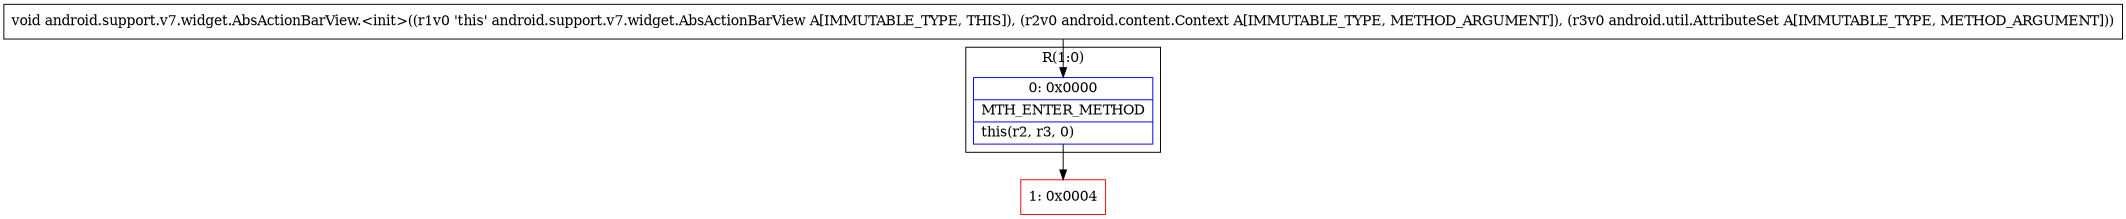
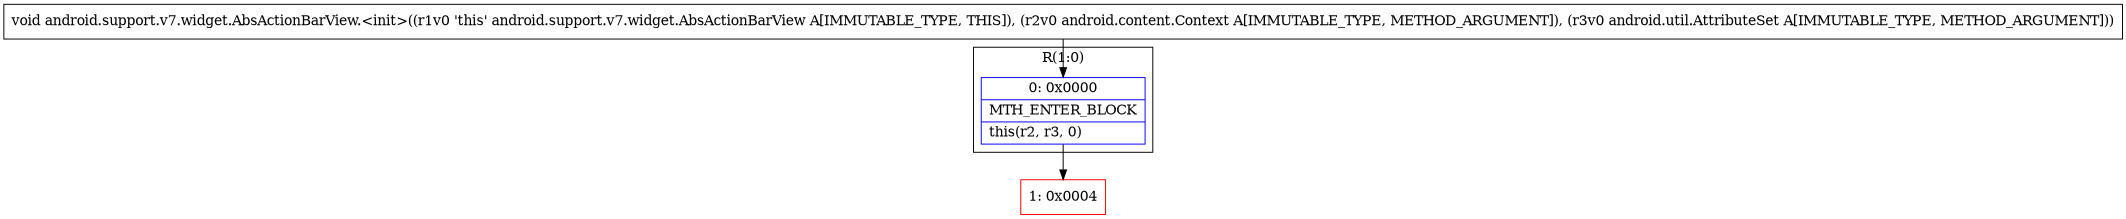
(1063, 110) -> (1063, 110)
